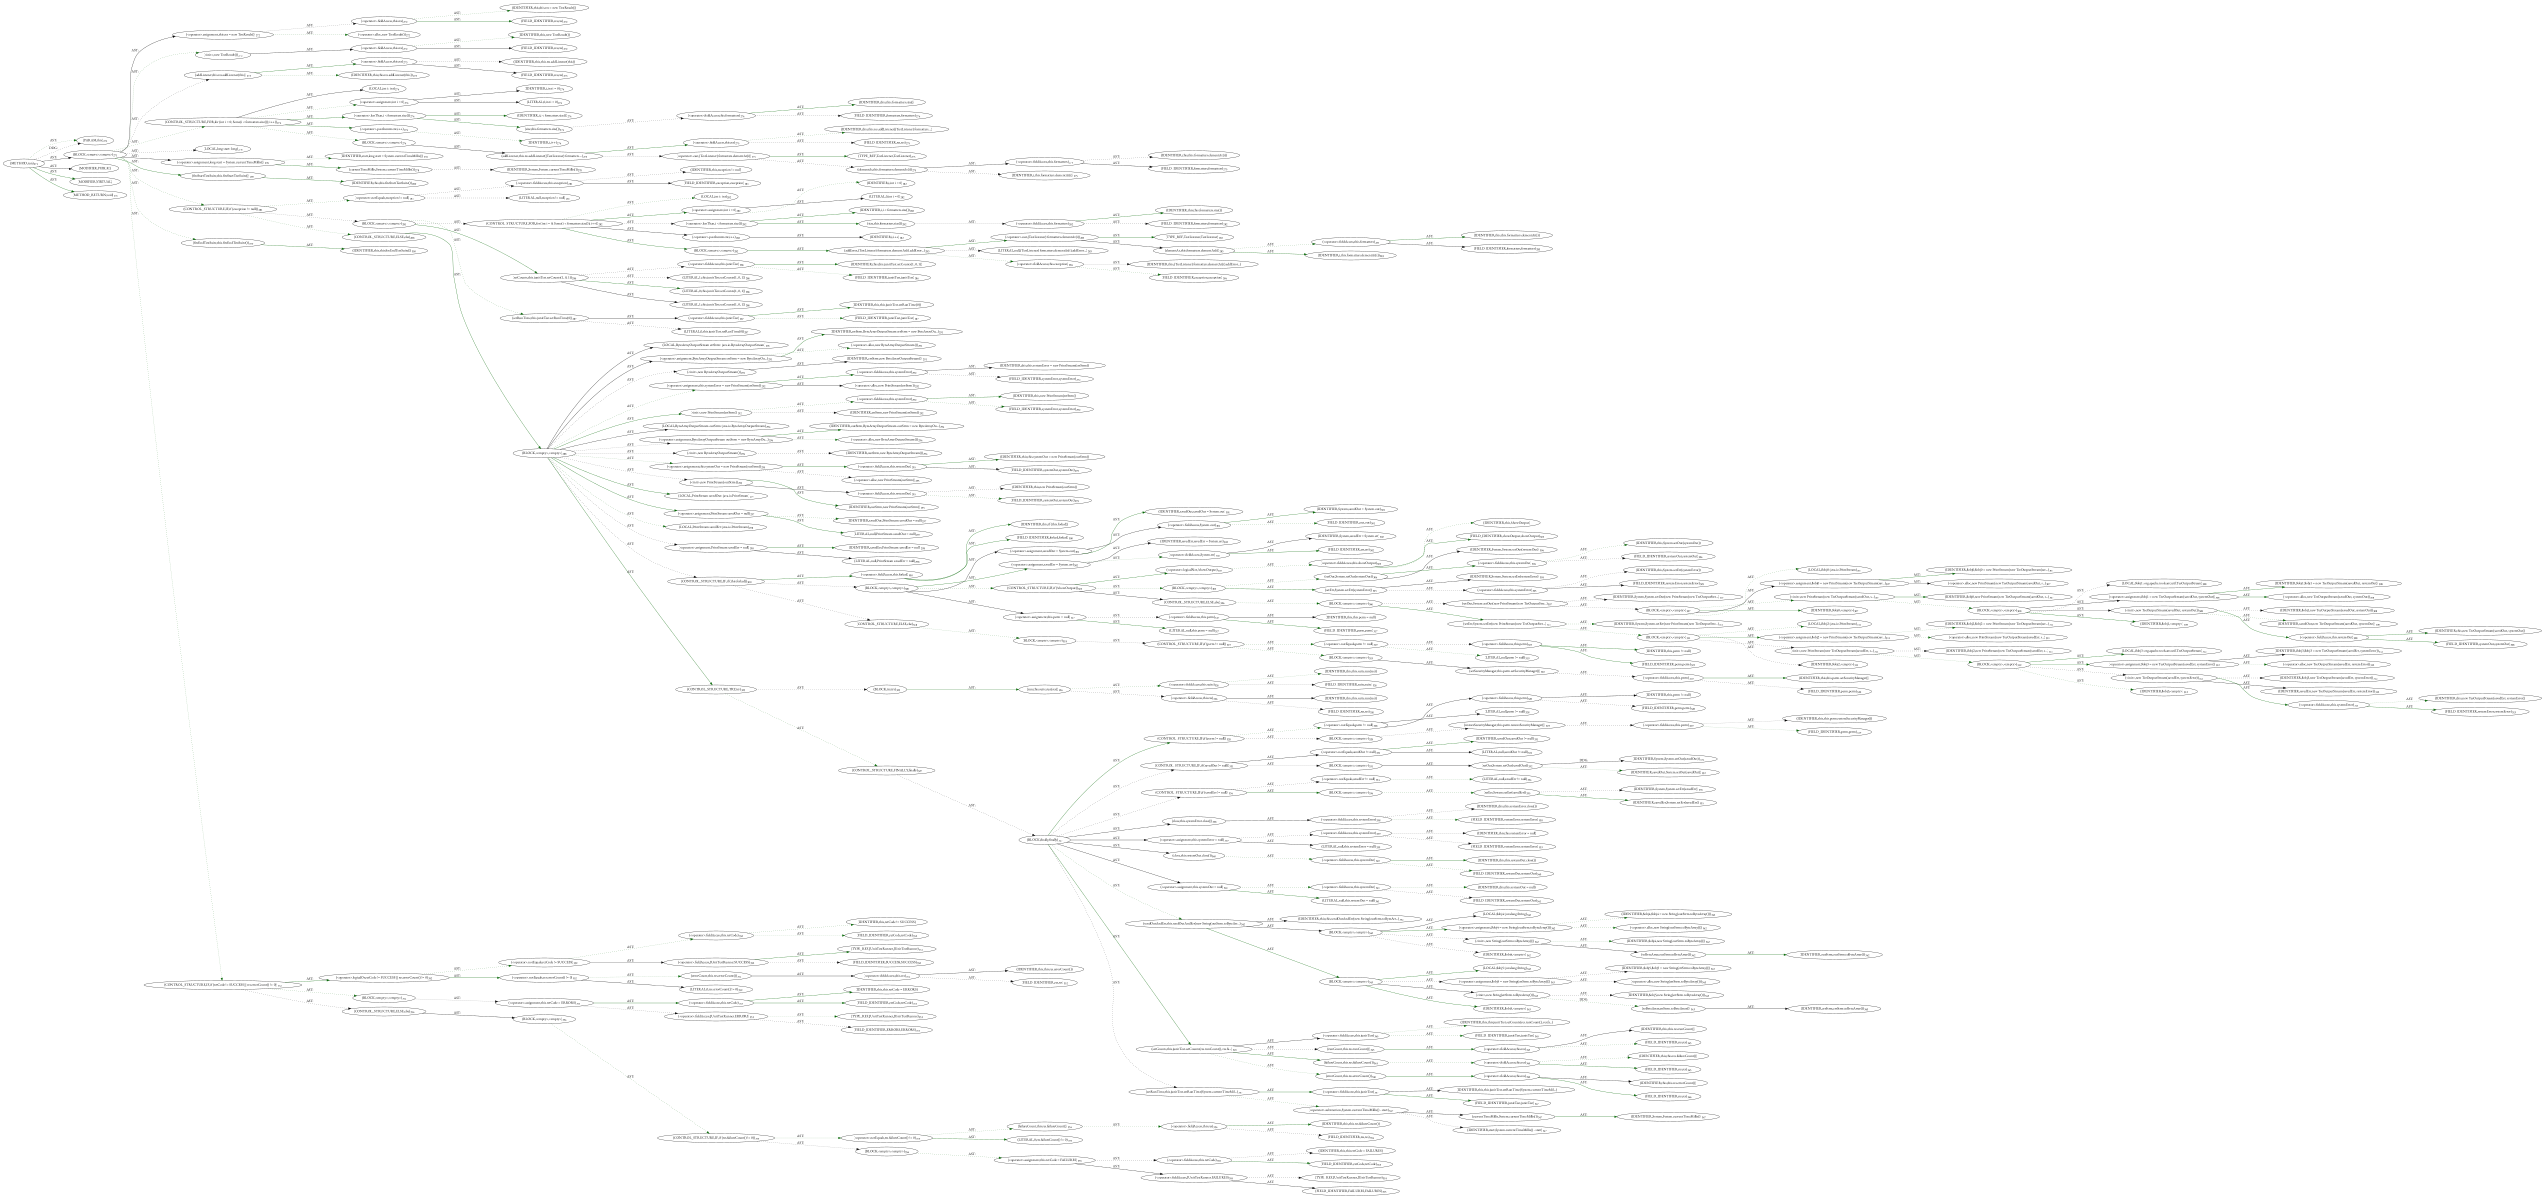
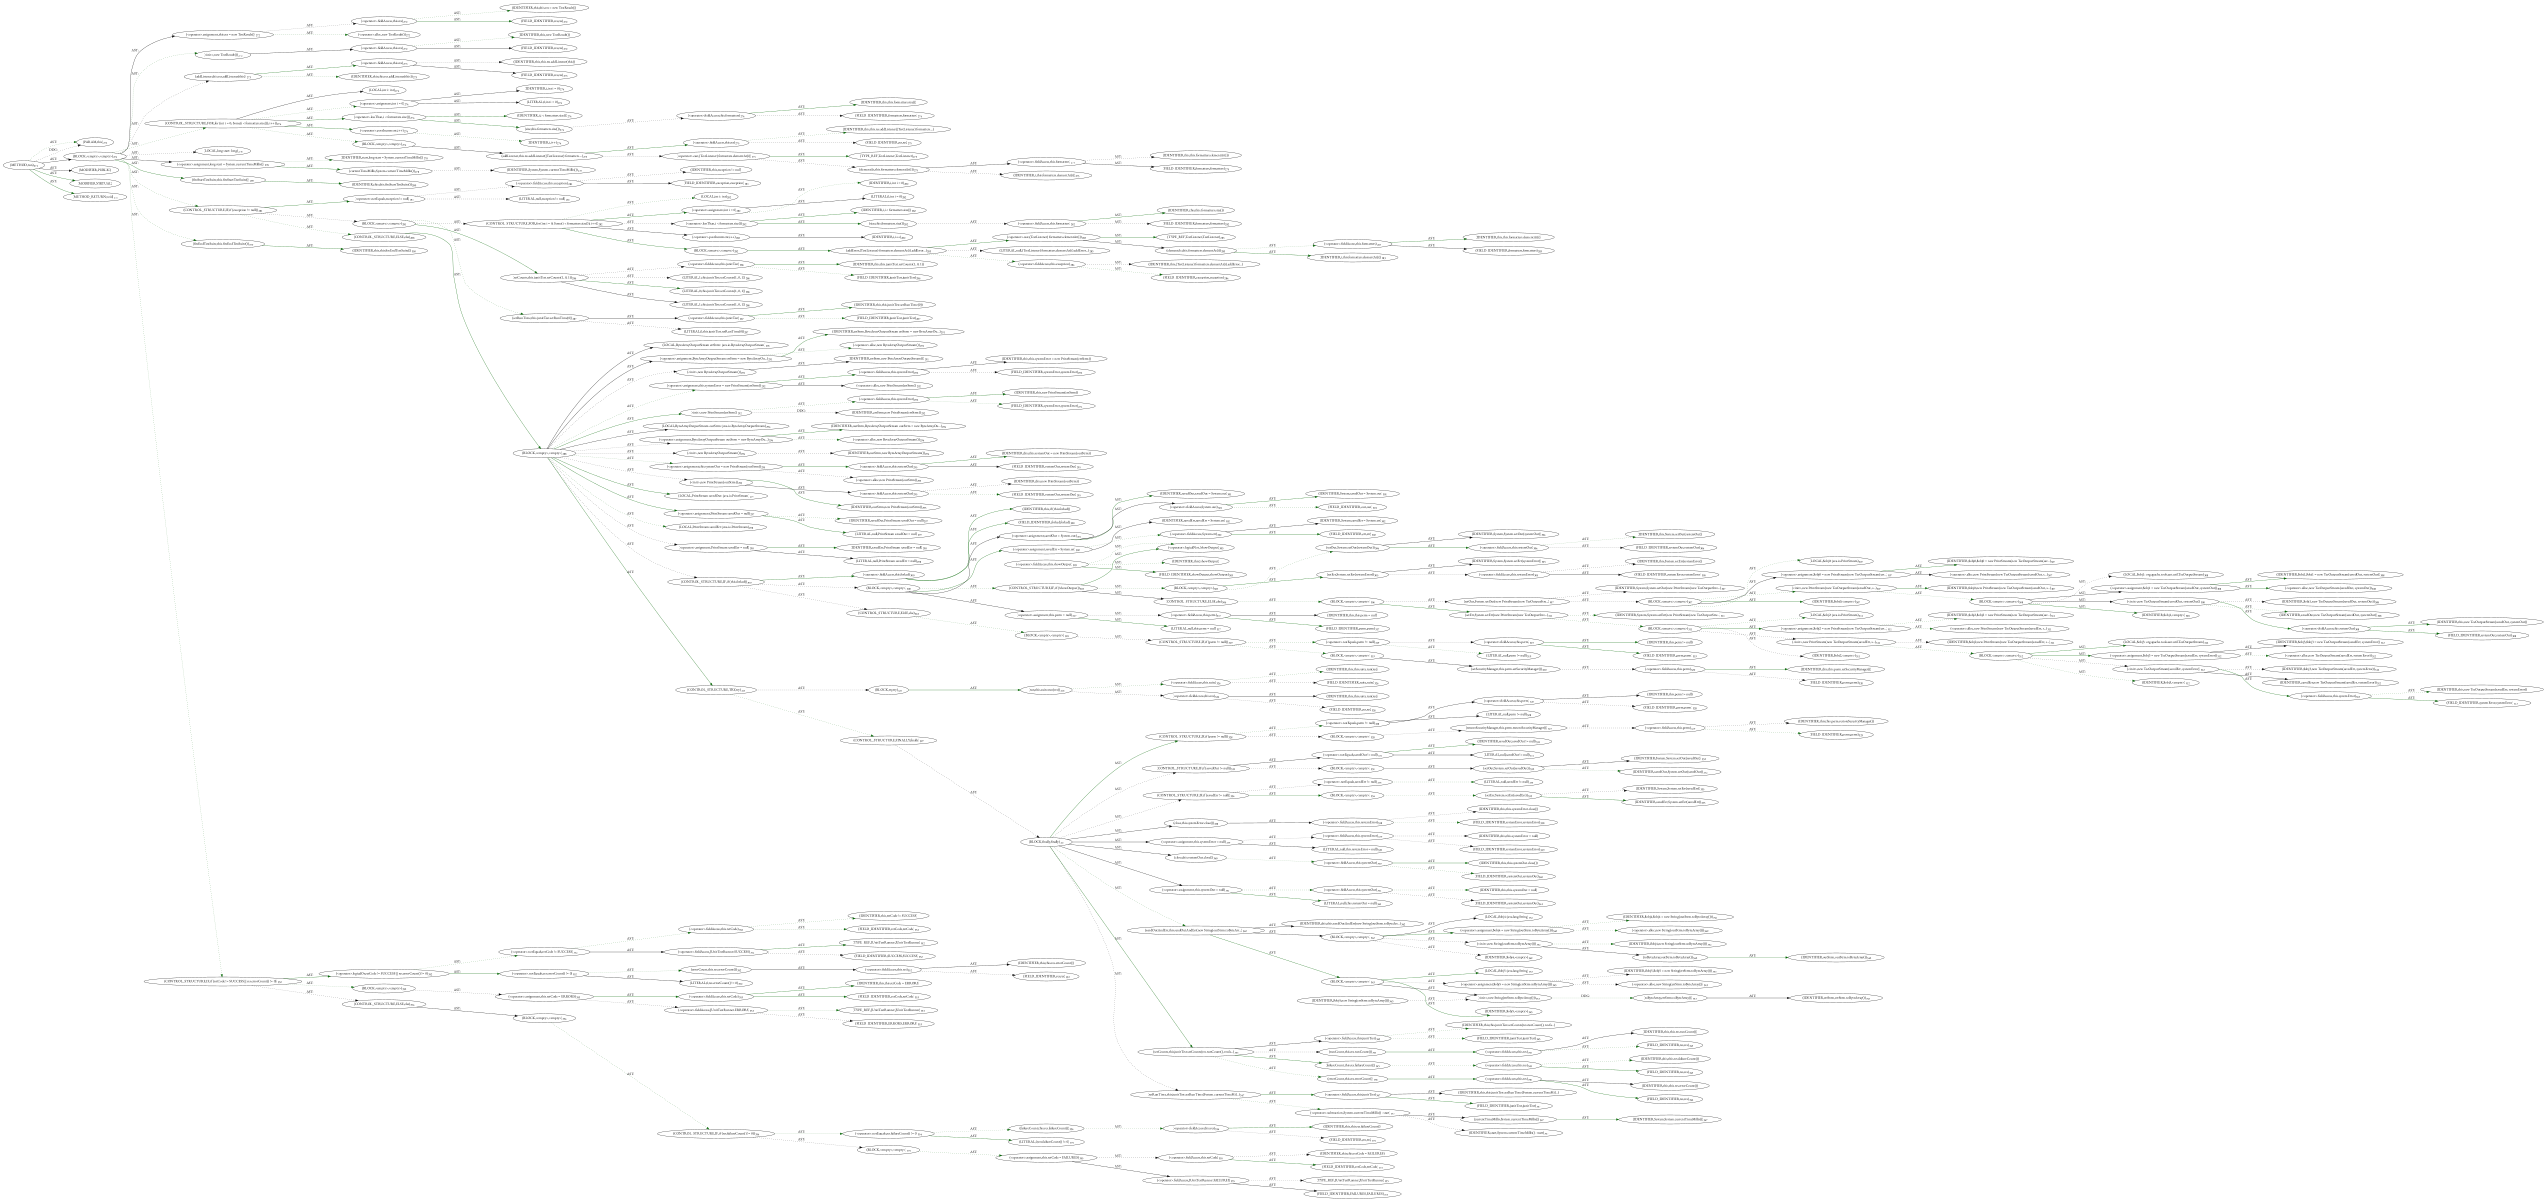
(306, 203) -> (306, 204)
(801, 411) -> (802, 411)
(1270, 567) -> (1127, 546)
(1584, 760) -> (1586, 762)
(1580, 995) -> (1437, 1000)
